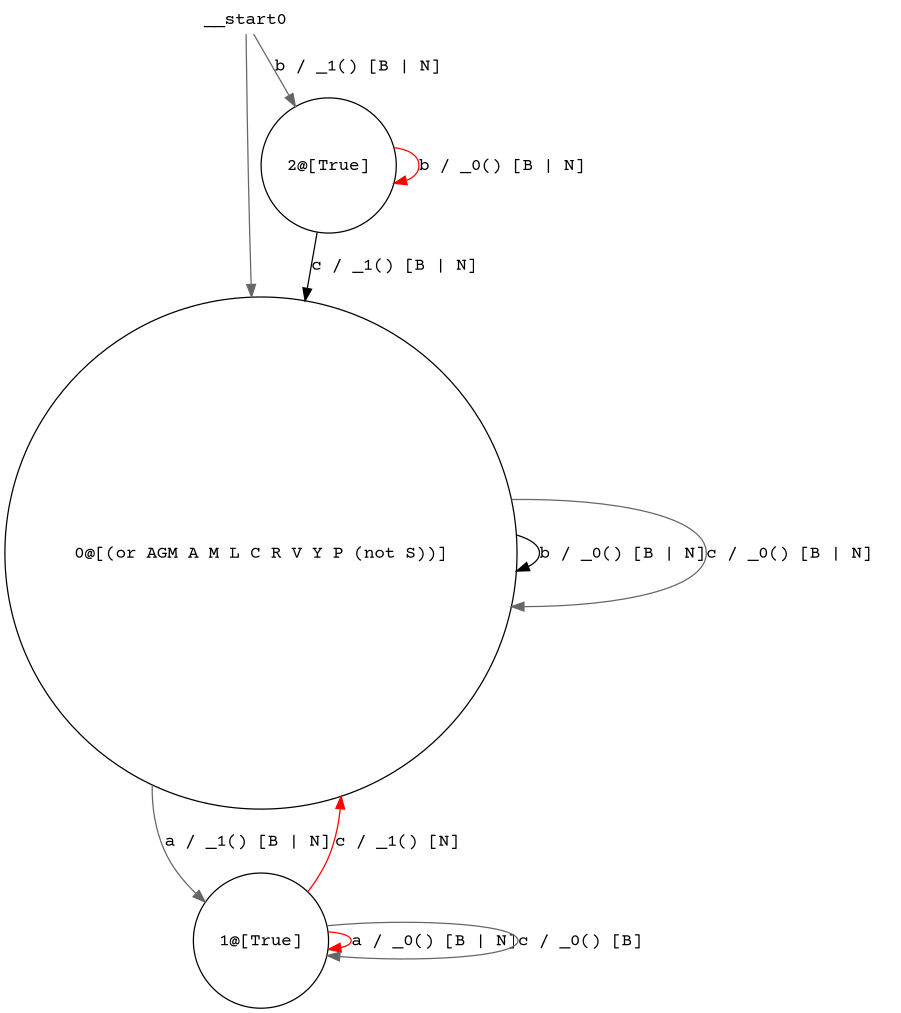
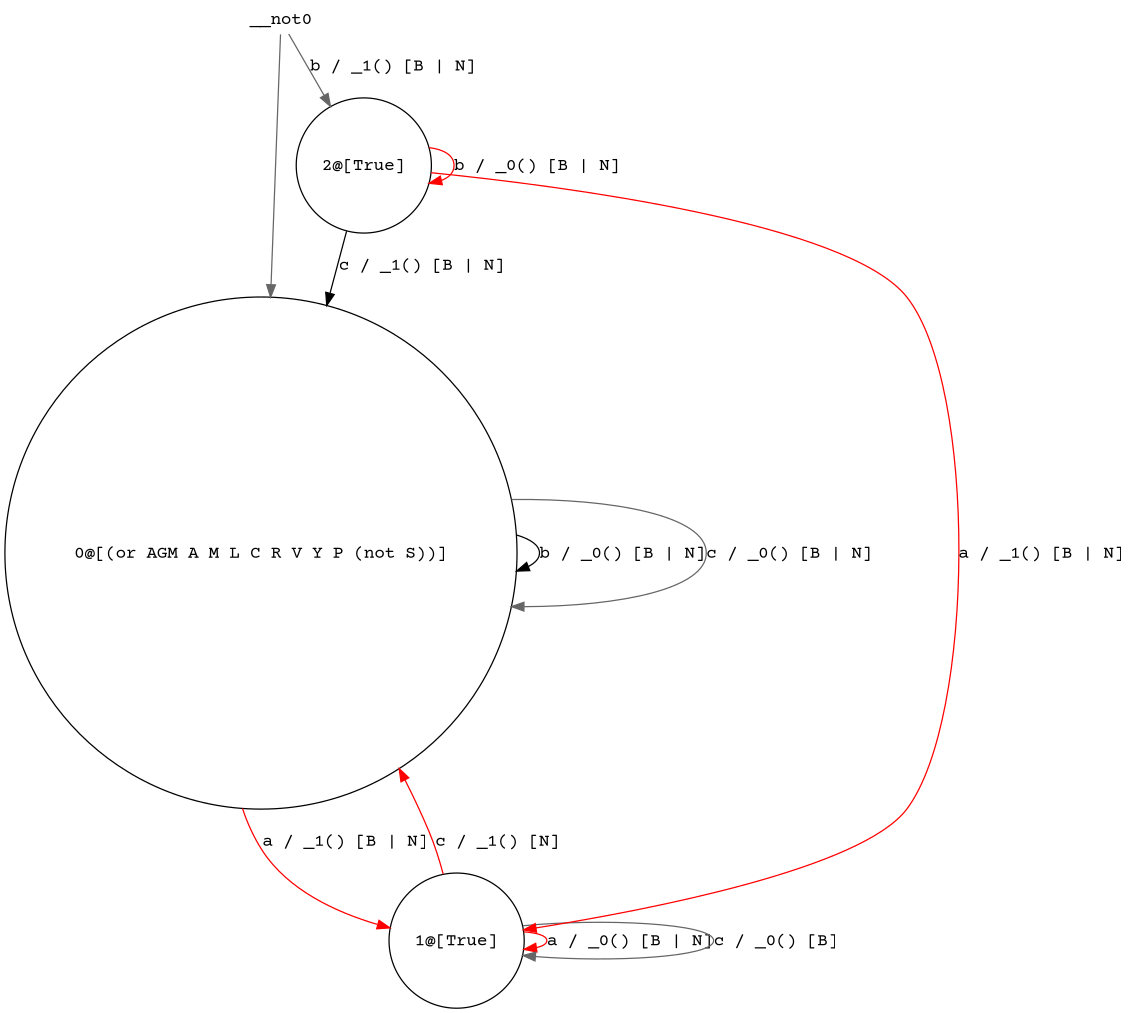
(246, 19) -> (281, 19)
none -> (957, 501)
(162, 844) -> (294, 884)
